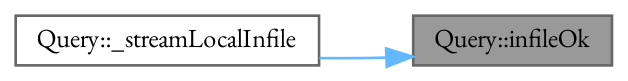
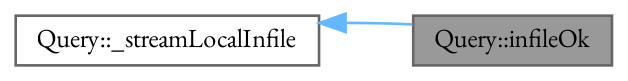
(353, 58) -> (379, 23)
